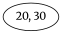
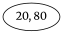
(31, 17) -> (31, 17)
